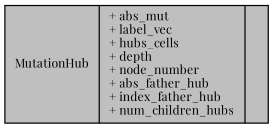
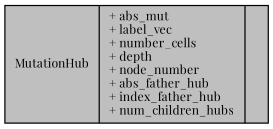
(145, 43) -> (153, 43)
